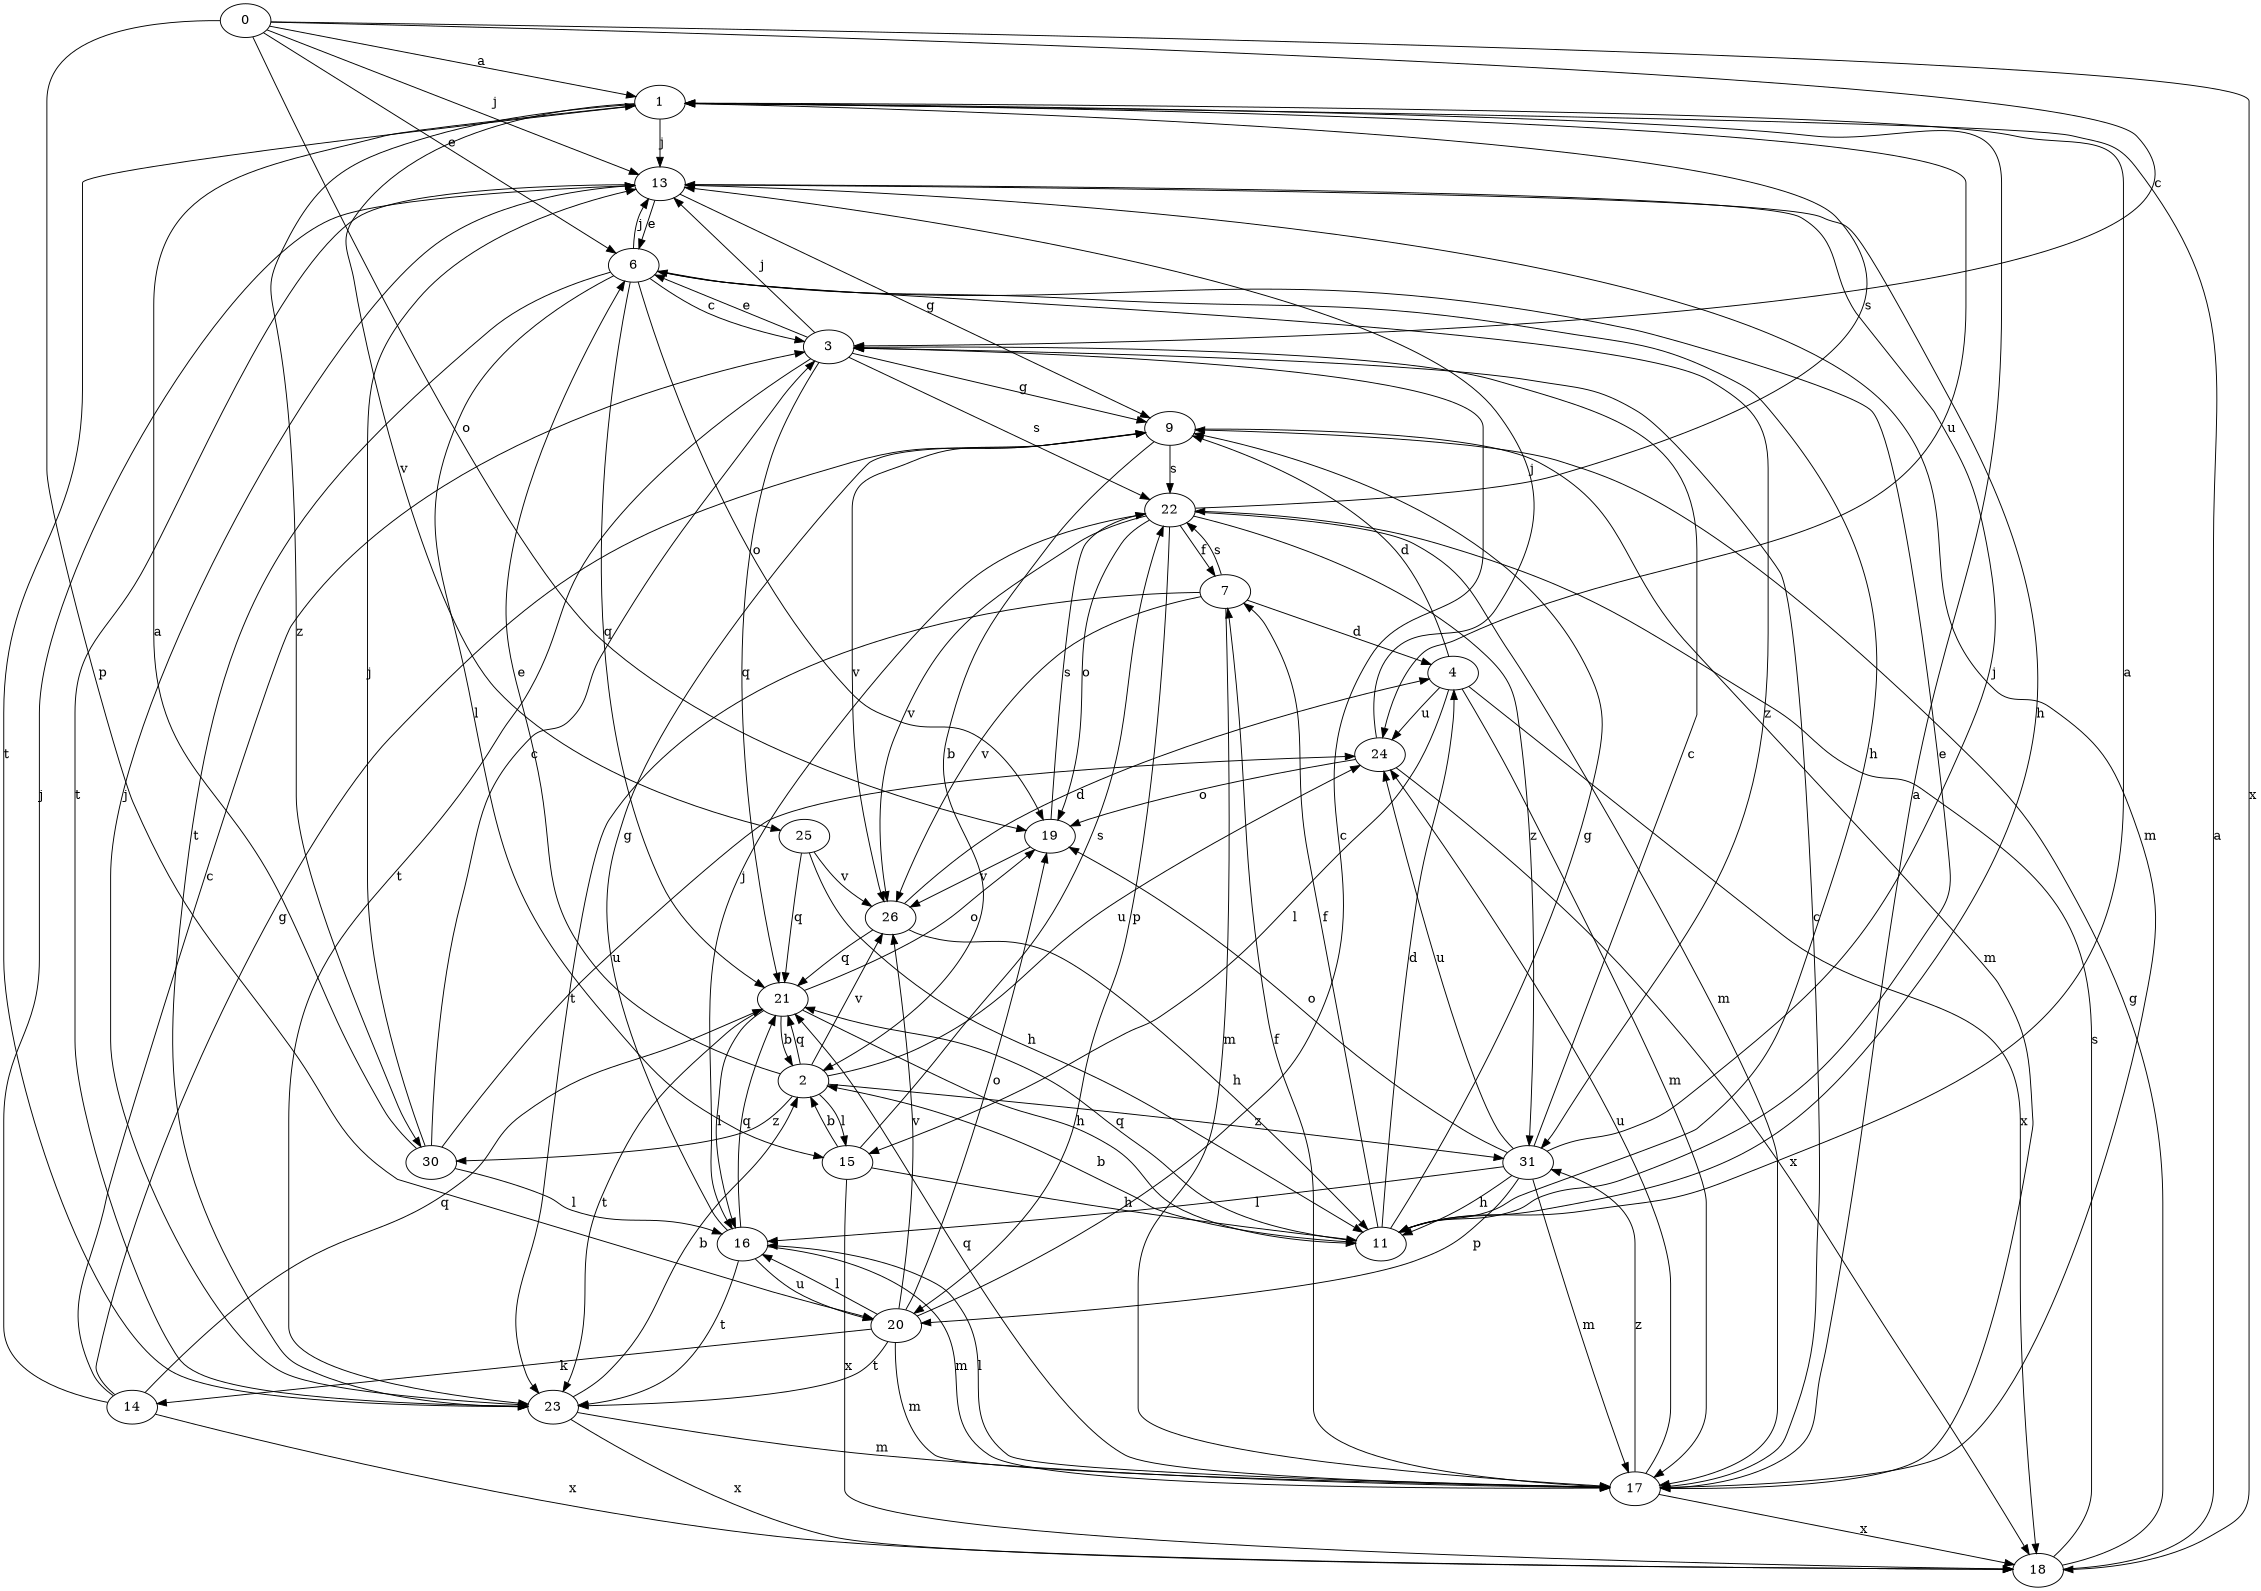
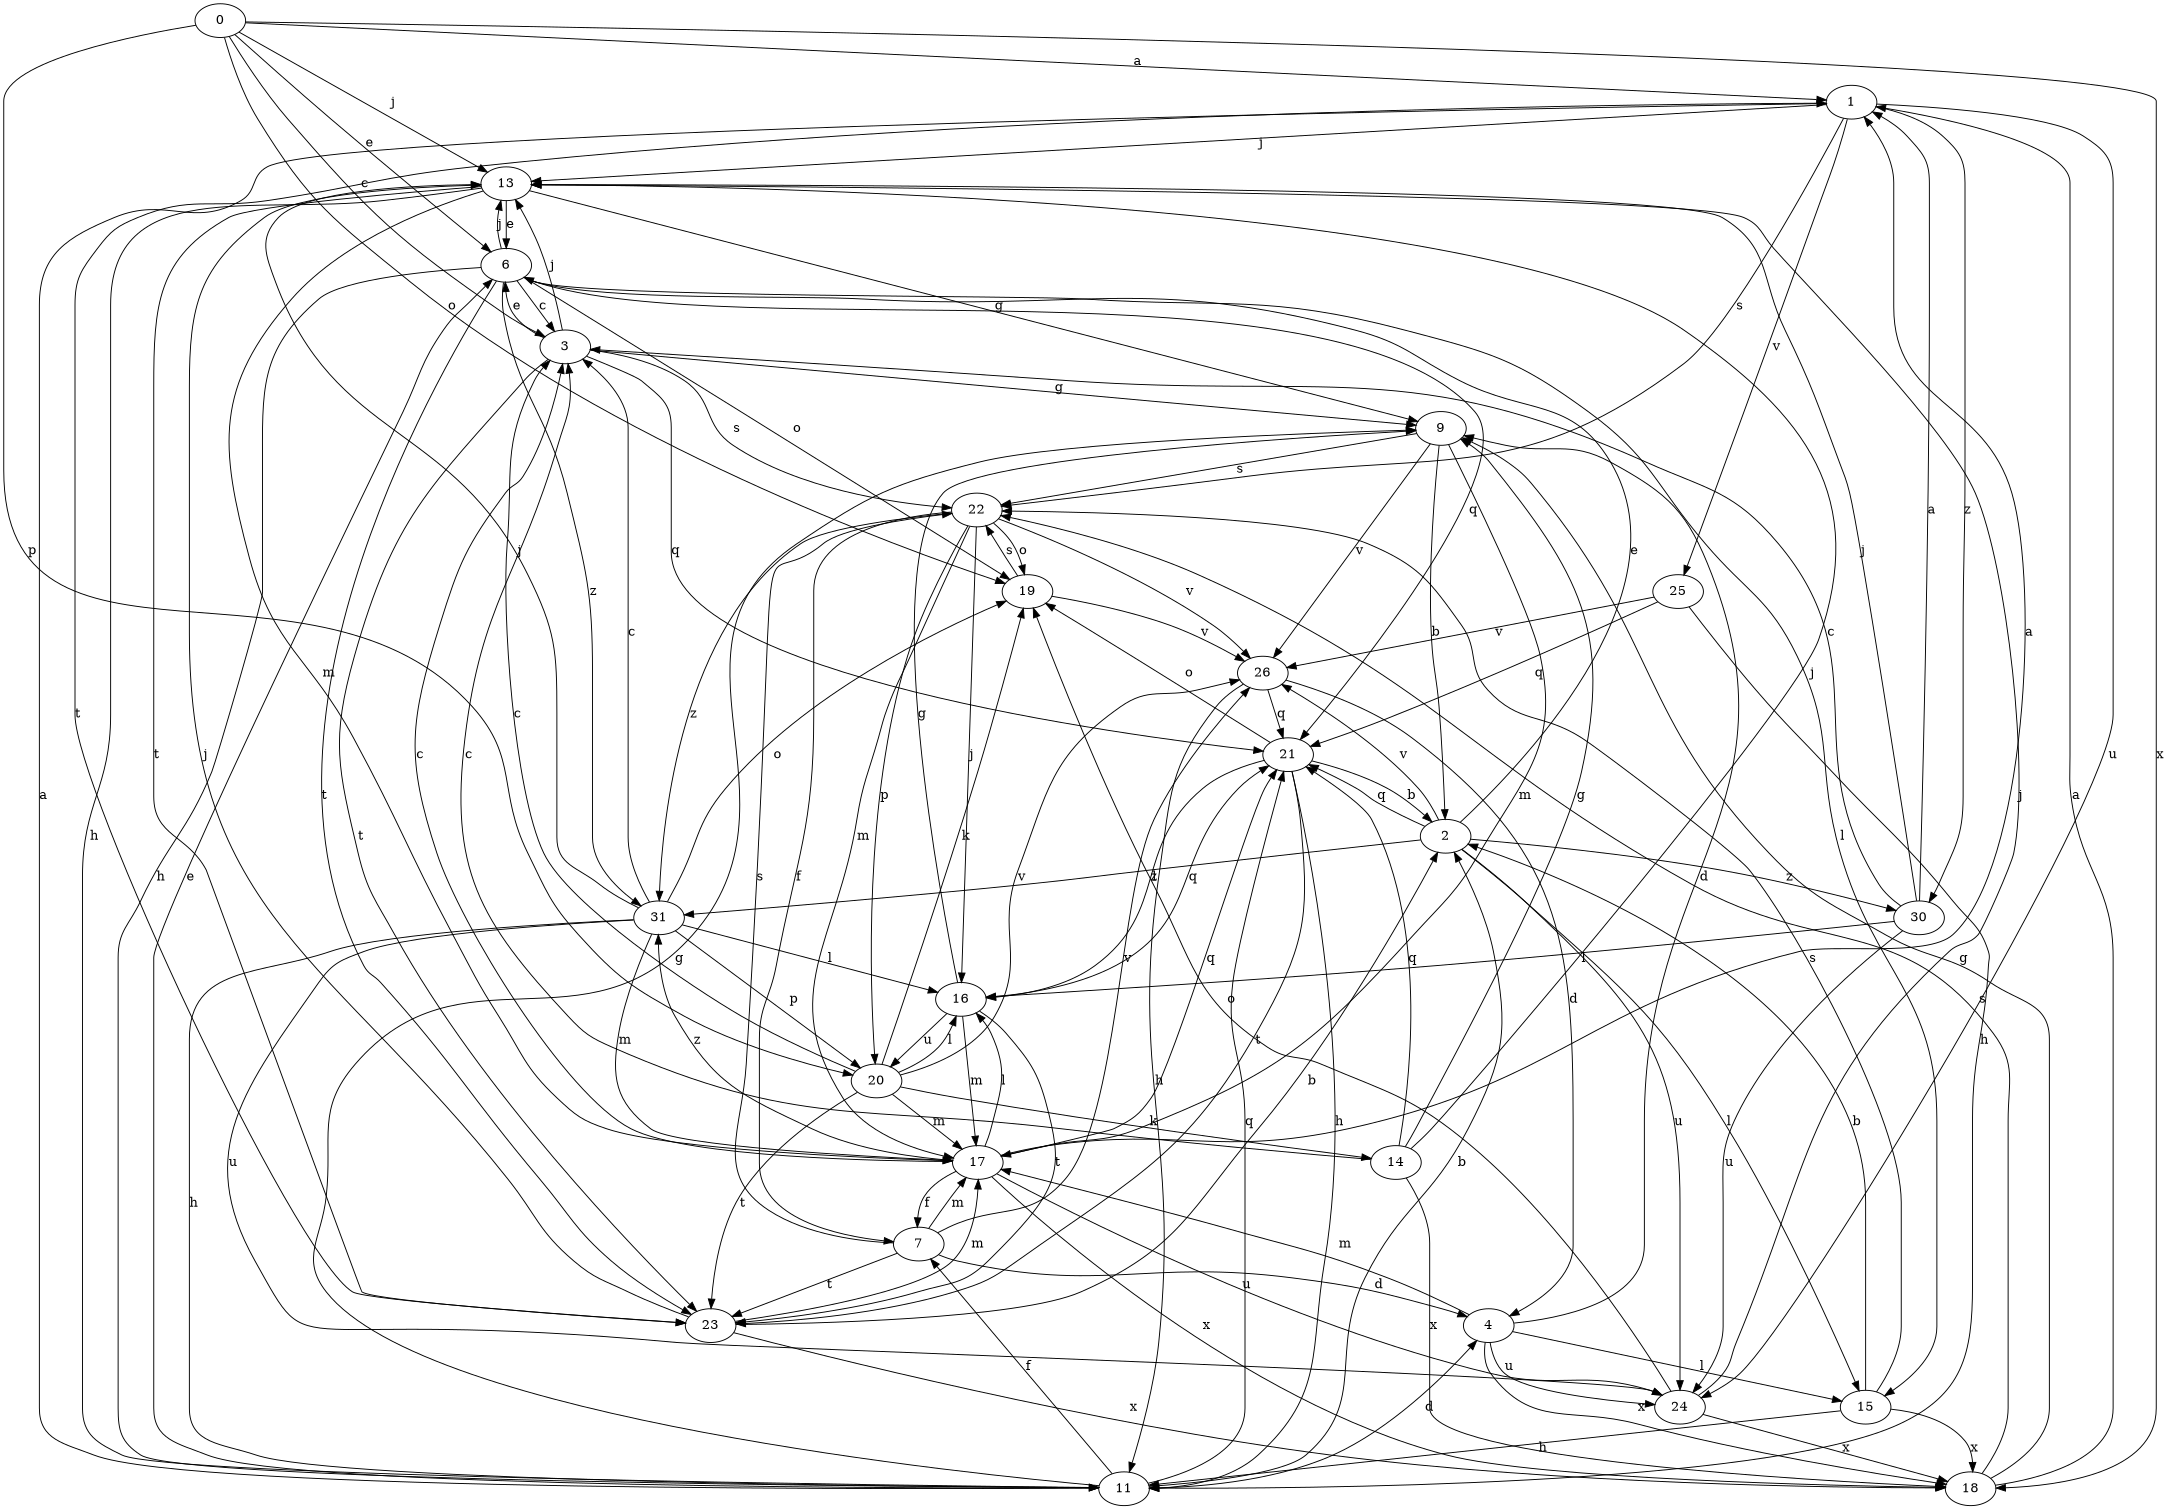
(1678, 169) -> (1504, 451)
(997, 1081) -> (966, 836)
